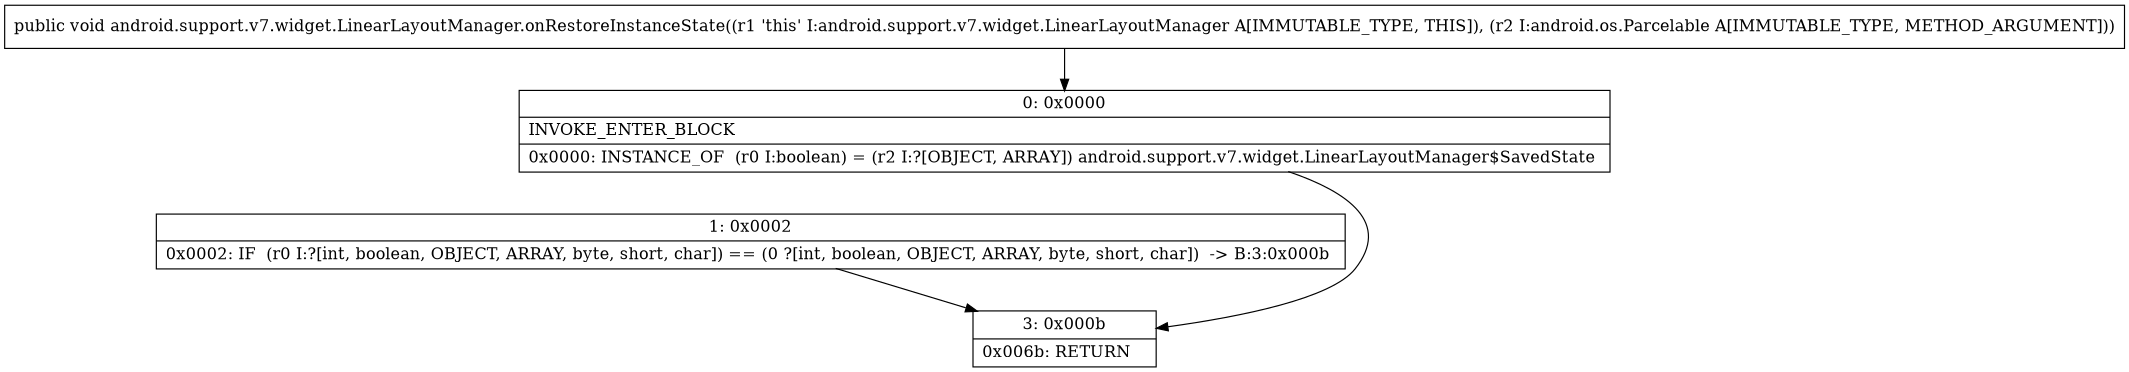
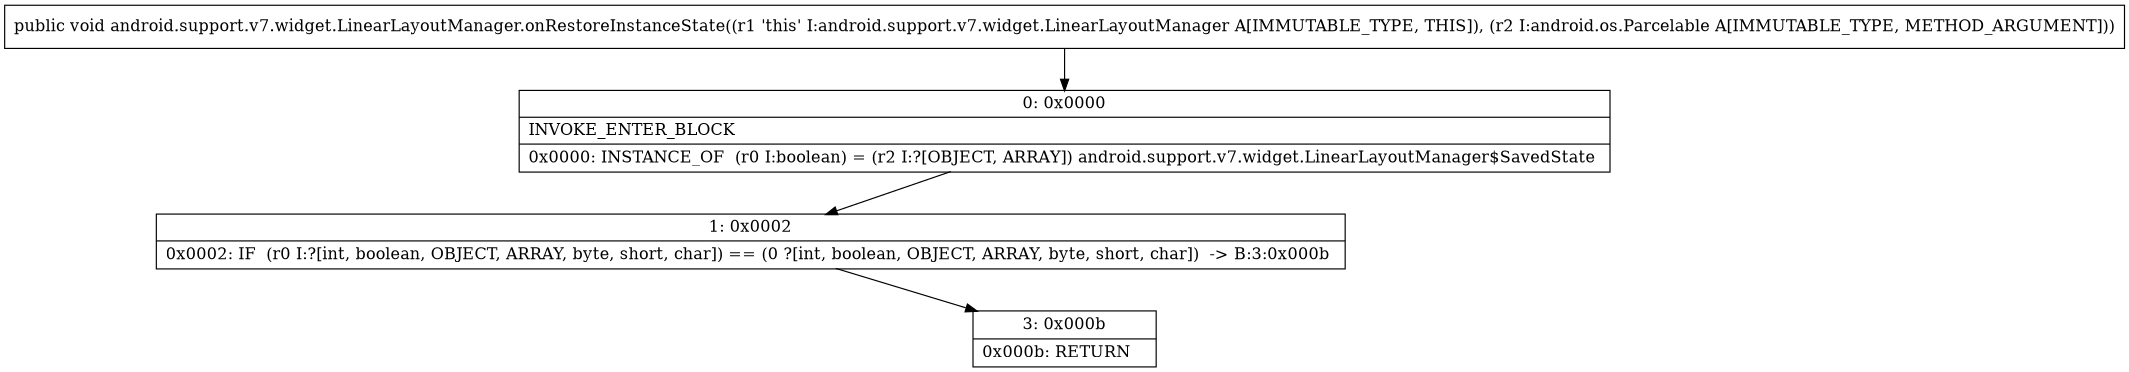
(1334, 285) -> (894, 191)
(1065, 352) -> (1065, 352)
